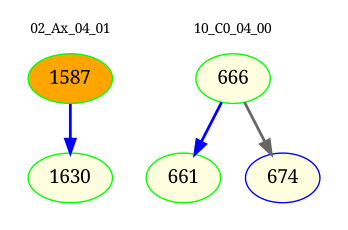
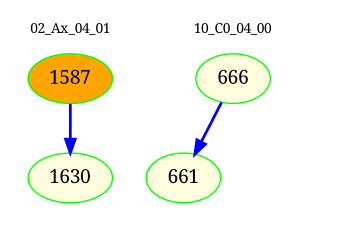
(283, 178) -> none
